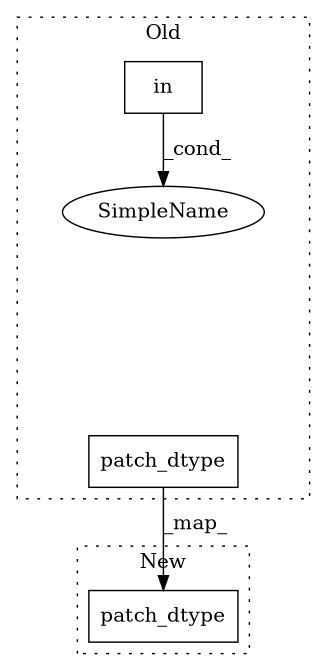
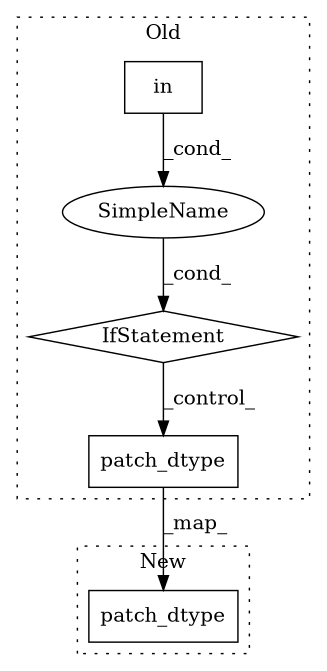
none -> (163, 337)
